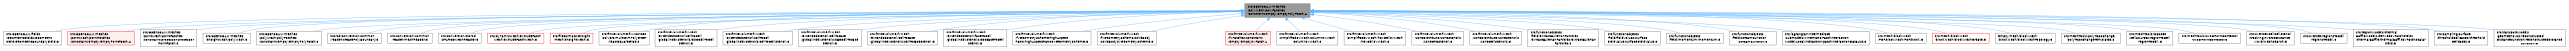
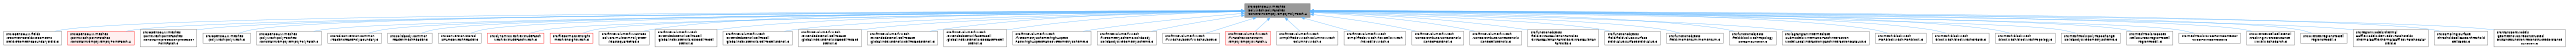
(227, 38) -> (227, 38)
(410, 38) -> (410, 38)
none -> (1191, 38)
(1753, 38) -> (1753, 38)
(1961, 38) -> (1961, 38)
(2025, 38) -> (2025, 38)
(2091, 38) -> (2091, 38)
